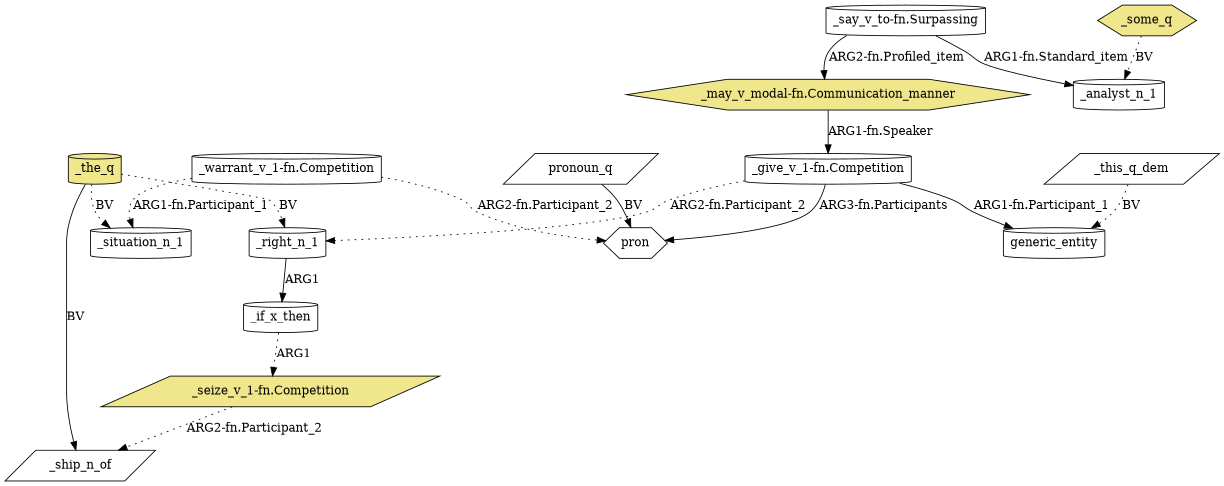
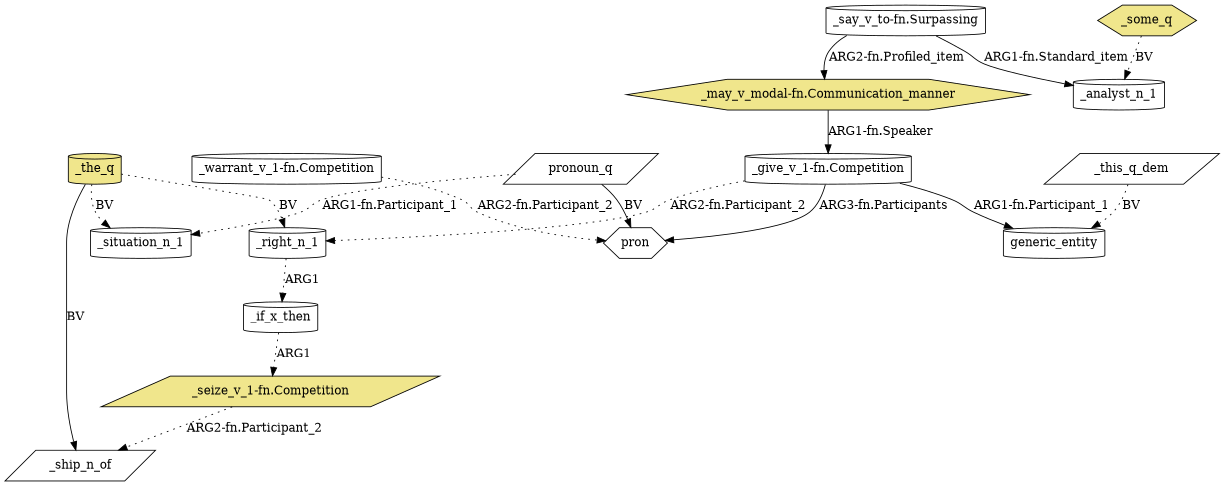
(151, 189) -> (355, 192)
(284, 276) -> (284, 276)
